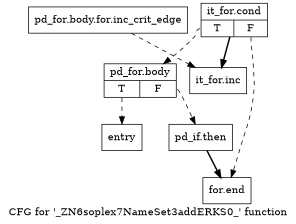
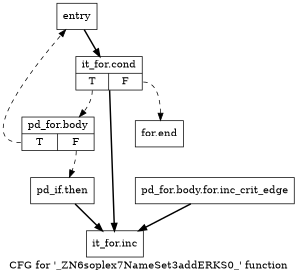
none -> (90, 40)
(160, 49) -> (168, 216)
(212, 161) -> (86, 215)
